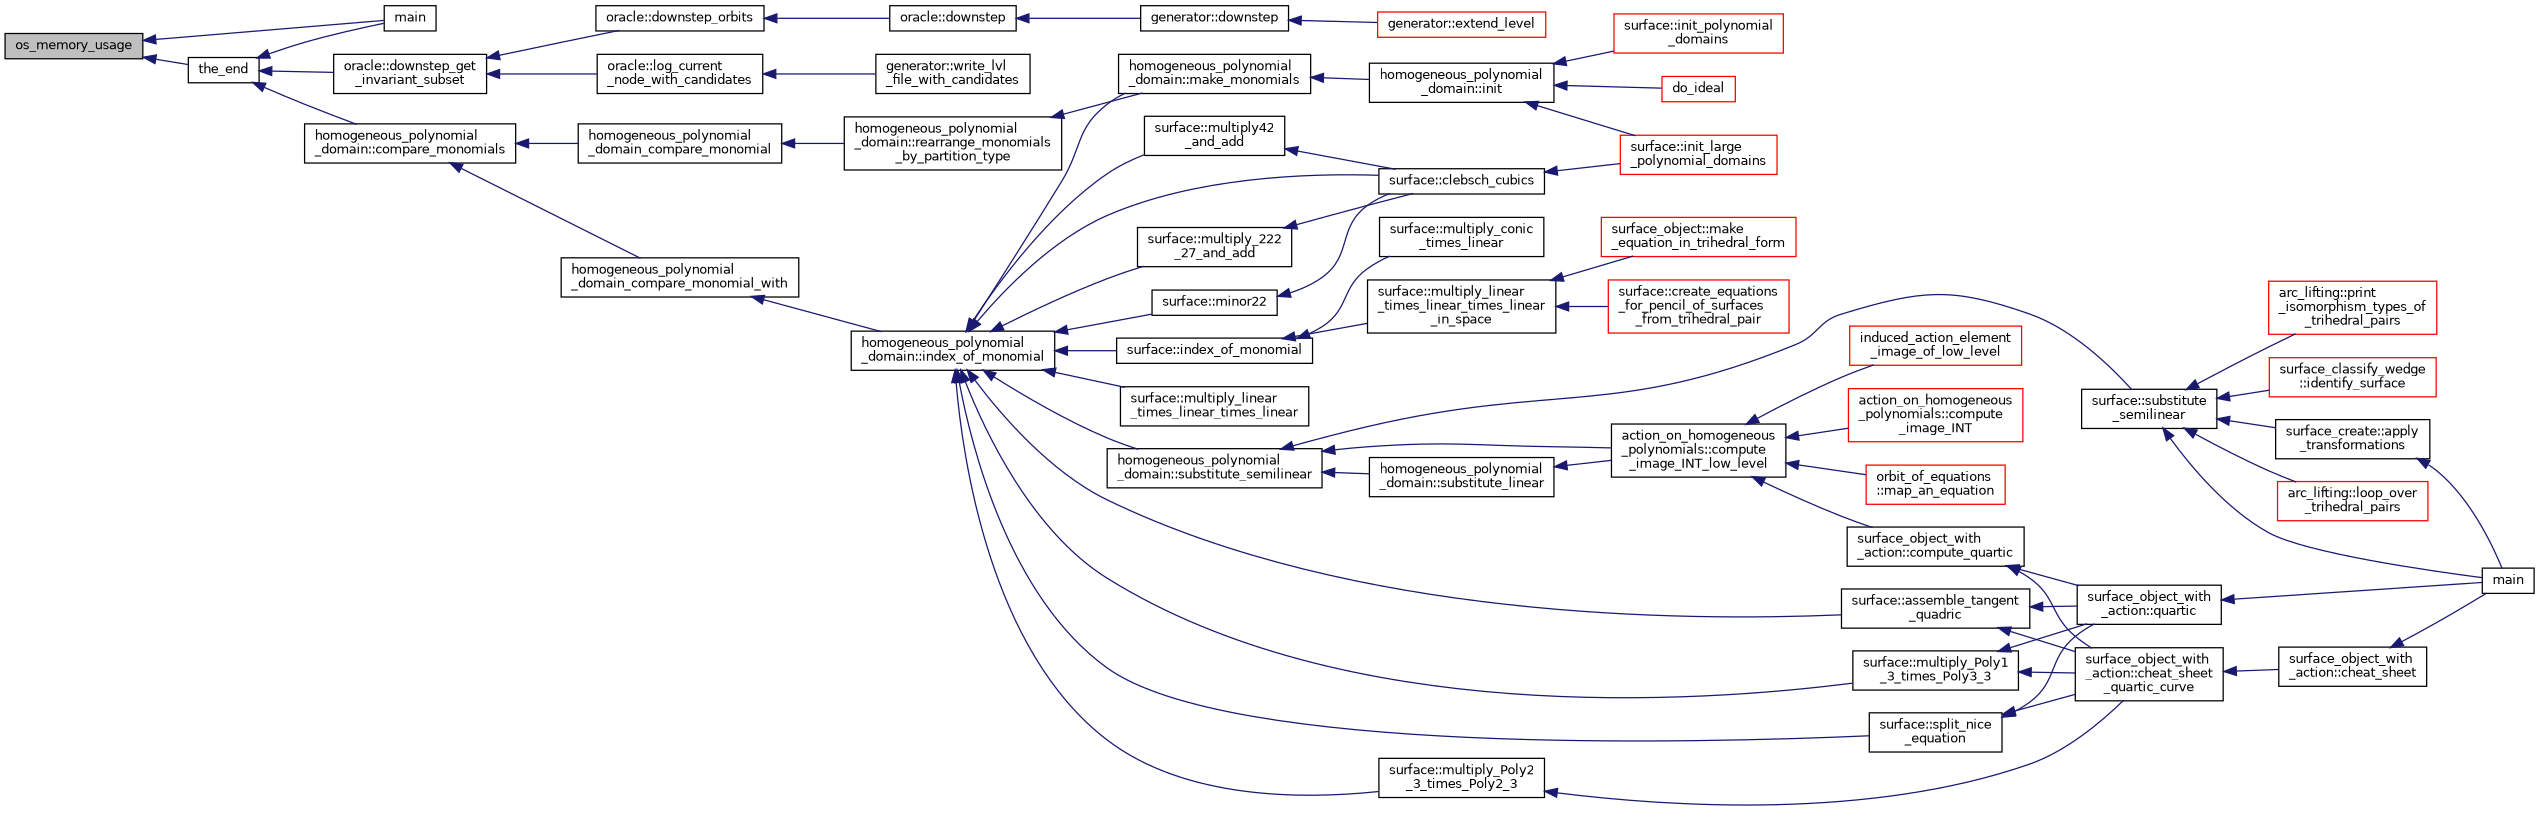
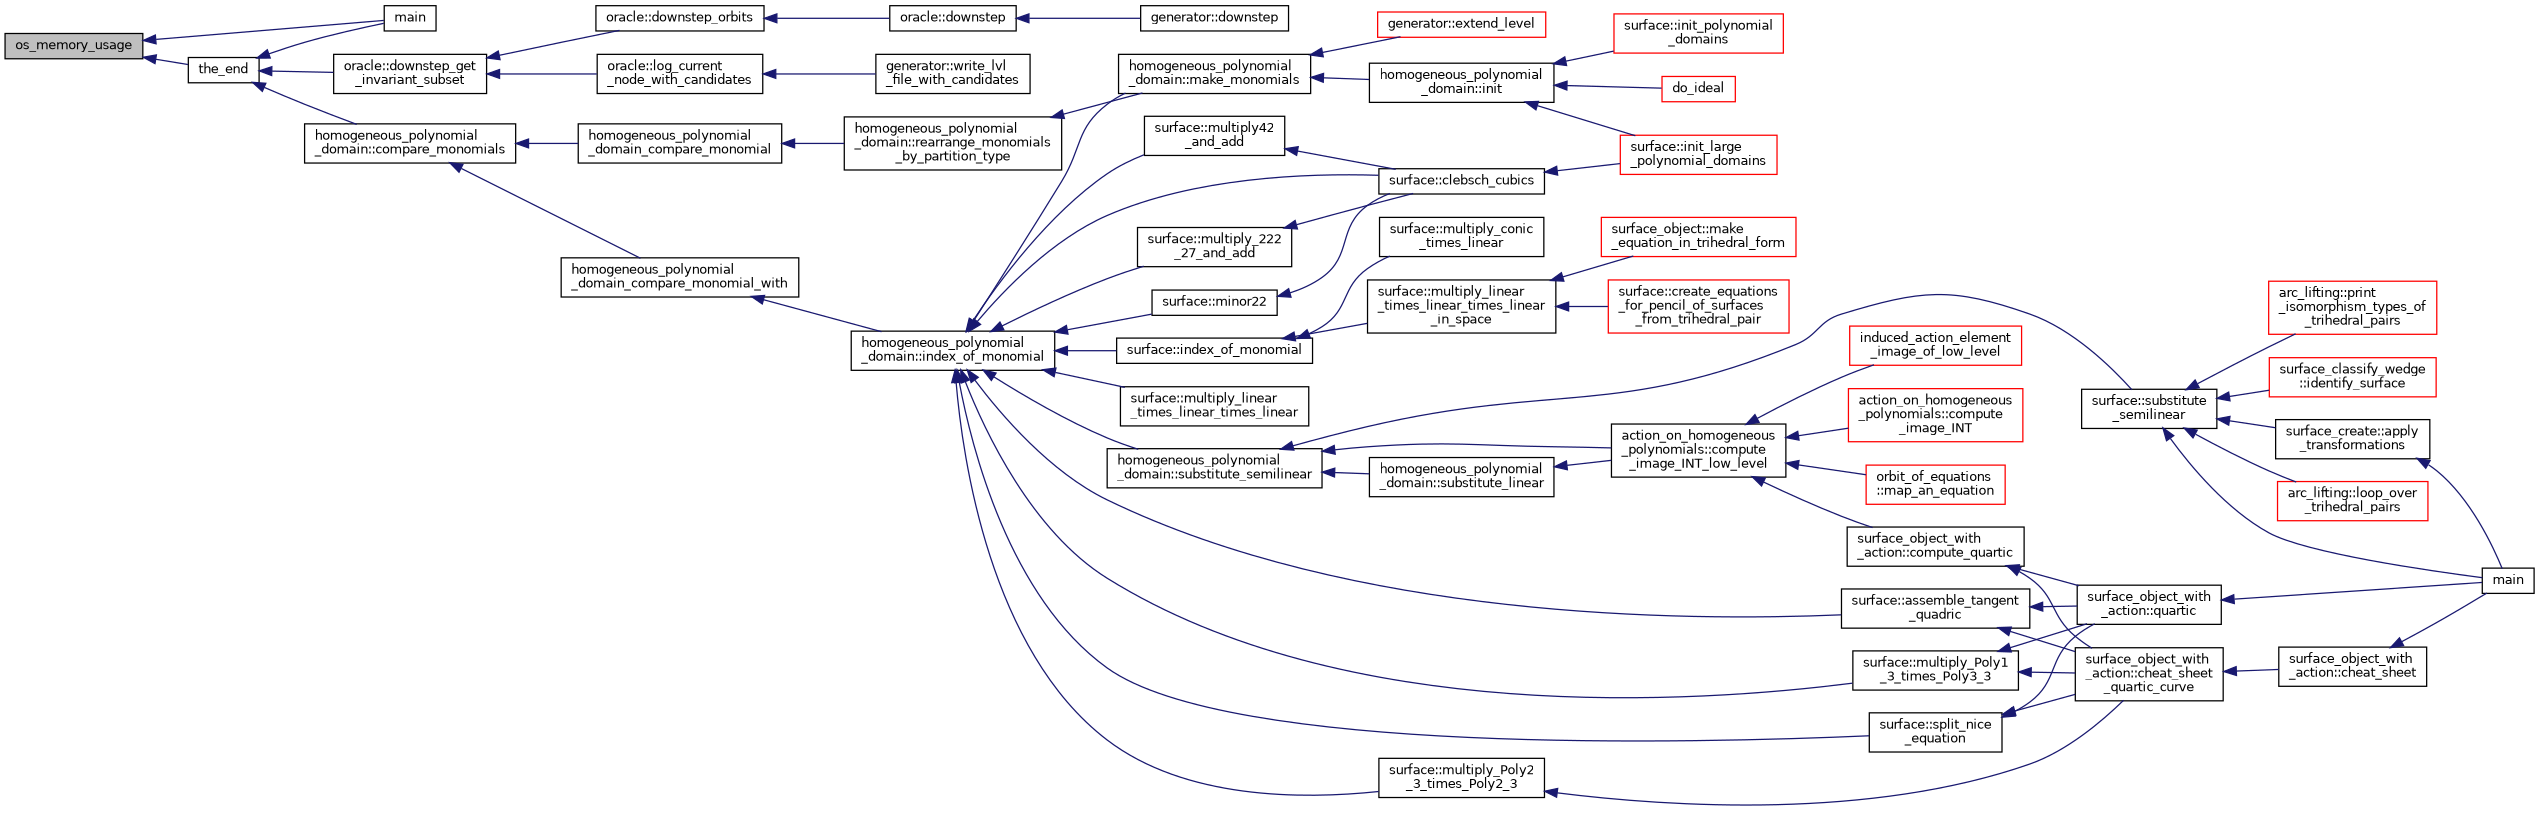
(1339, 22) -> (1362, 45)
